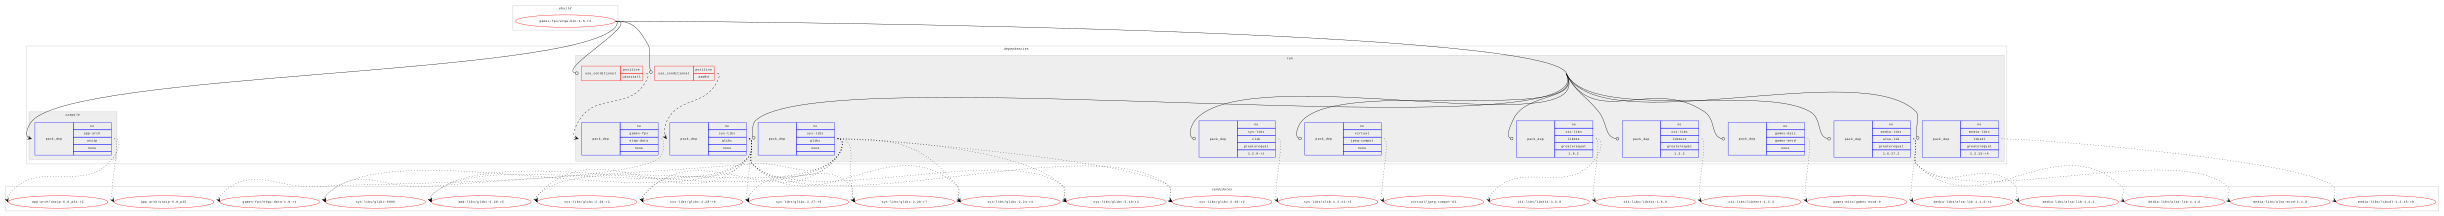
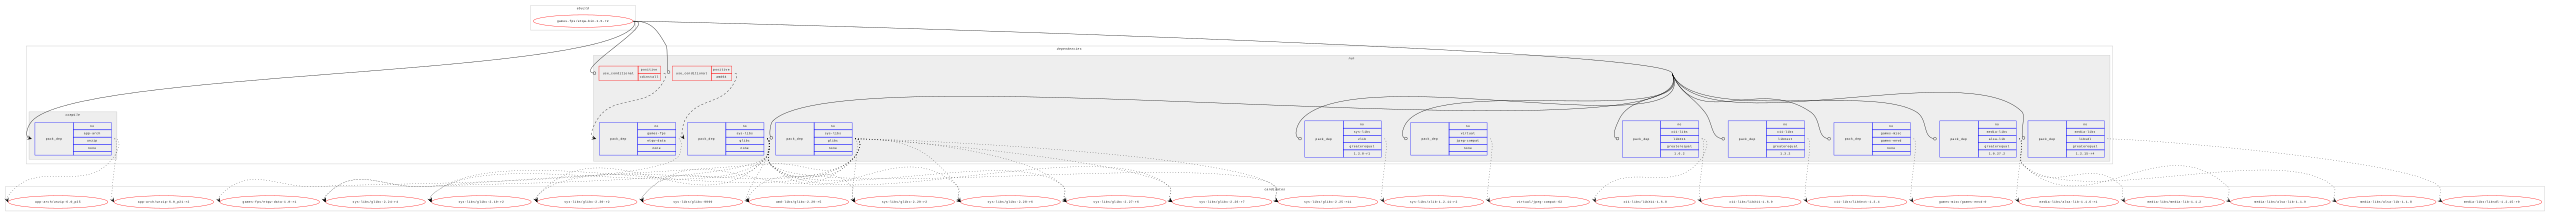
none -> (1328, 202)
(2069, 202) -> (2175, 202)
(2280, 202) -> (2386, 202)
